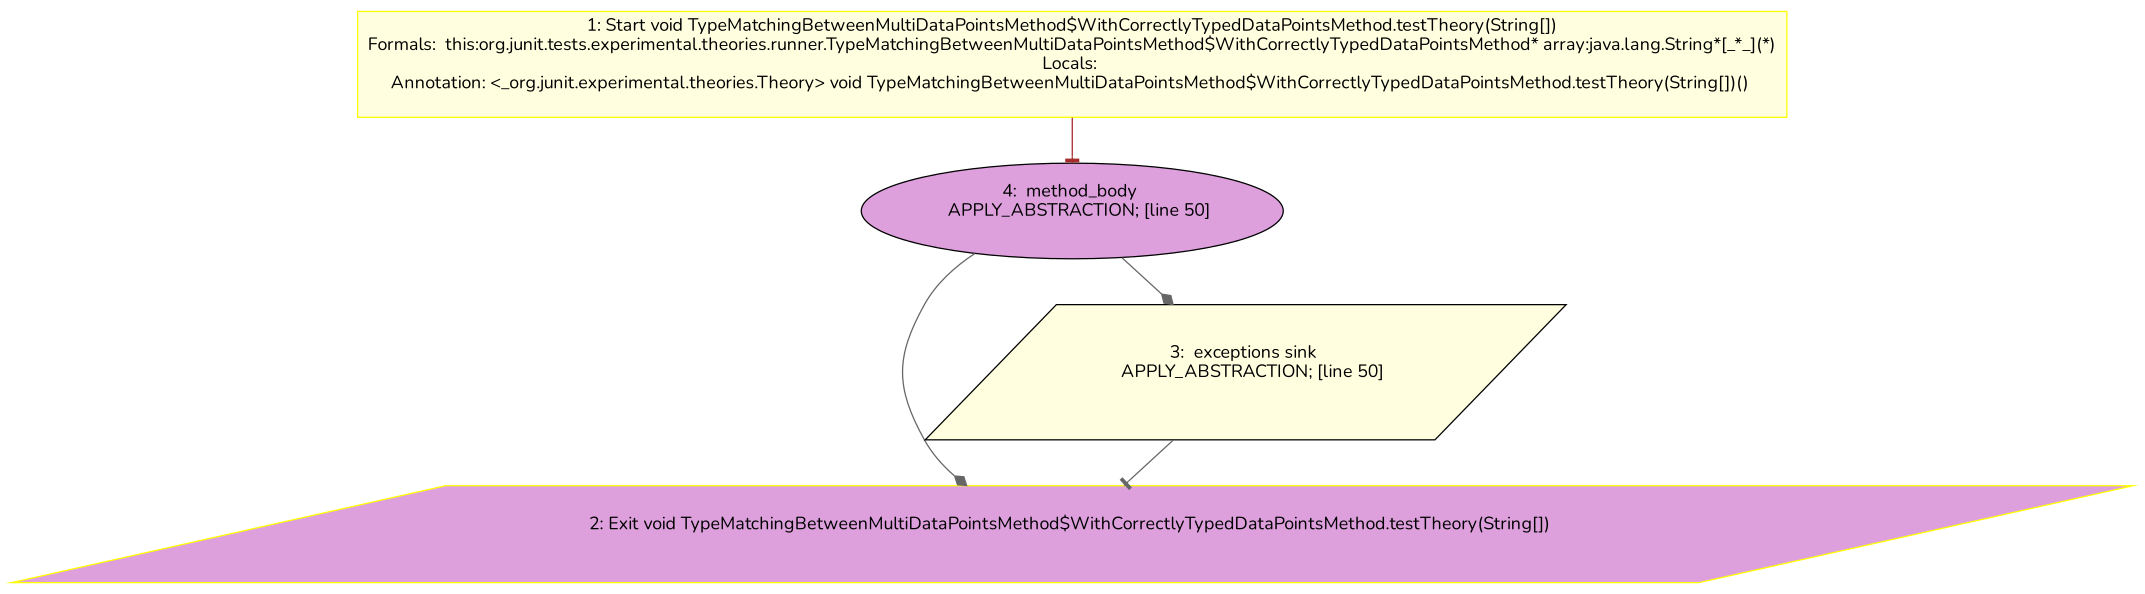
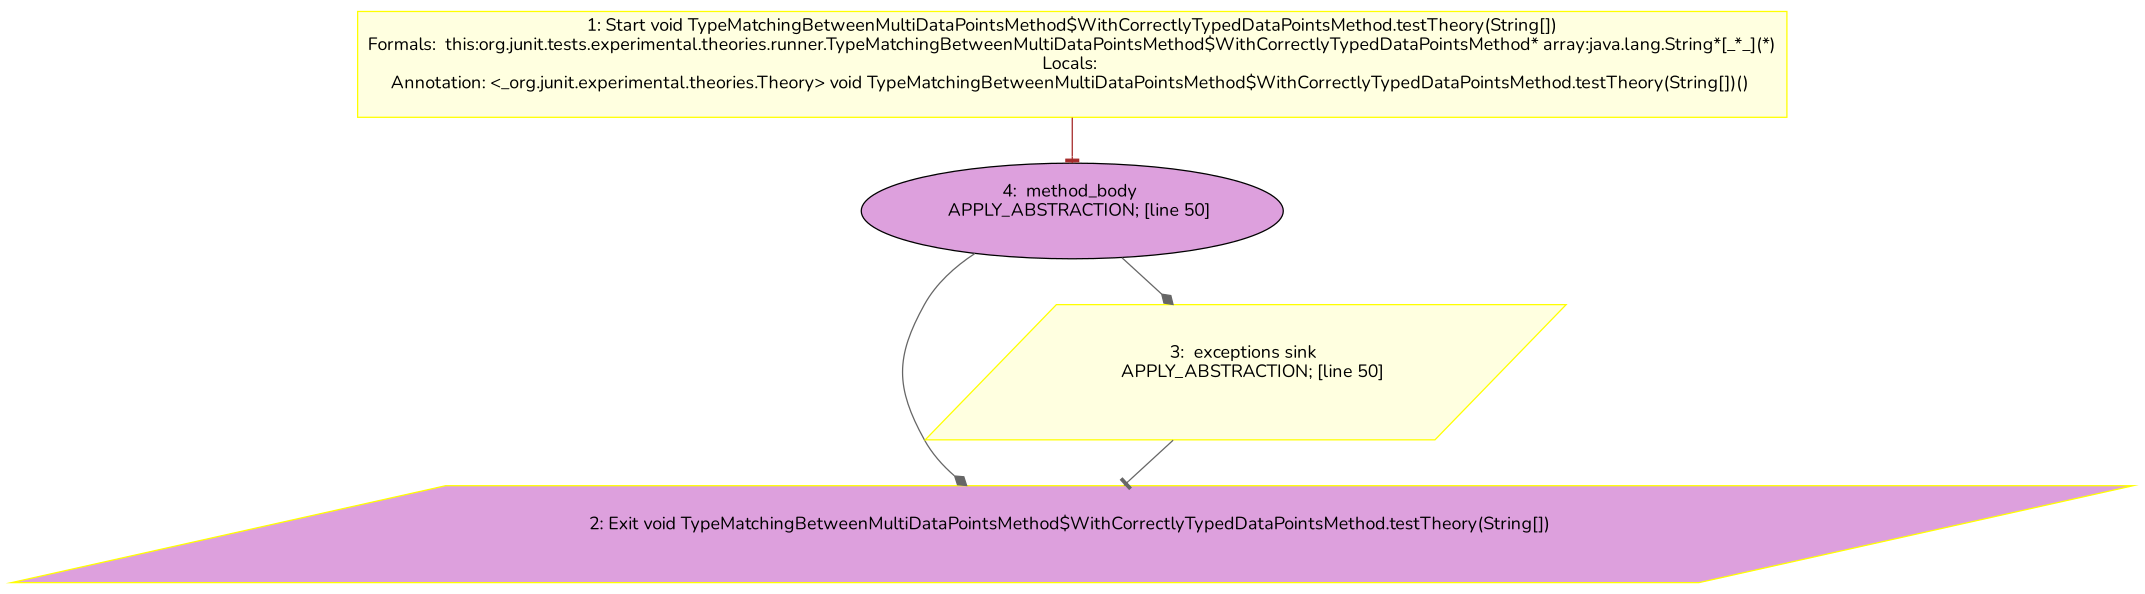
(1246, 372) -> (1246, 372)
